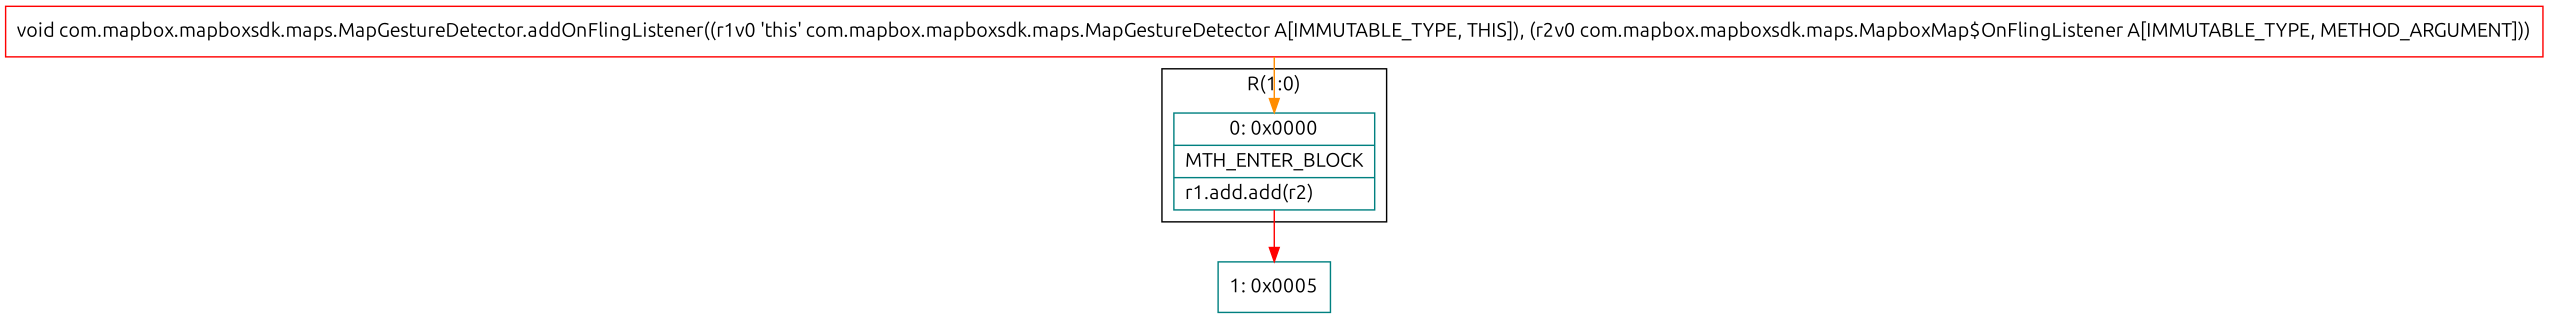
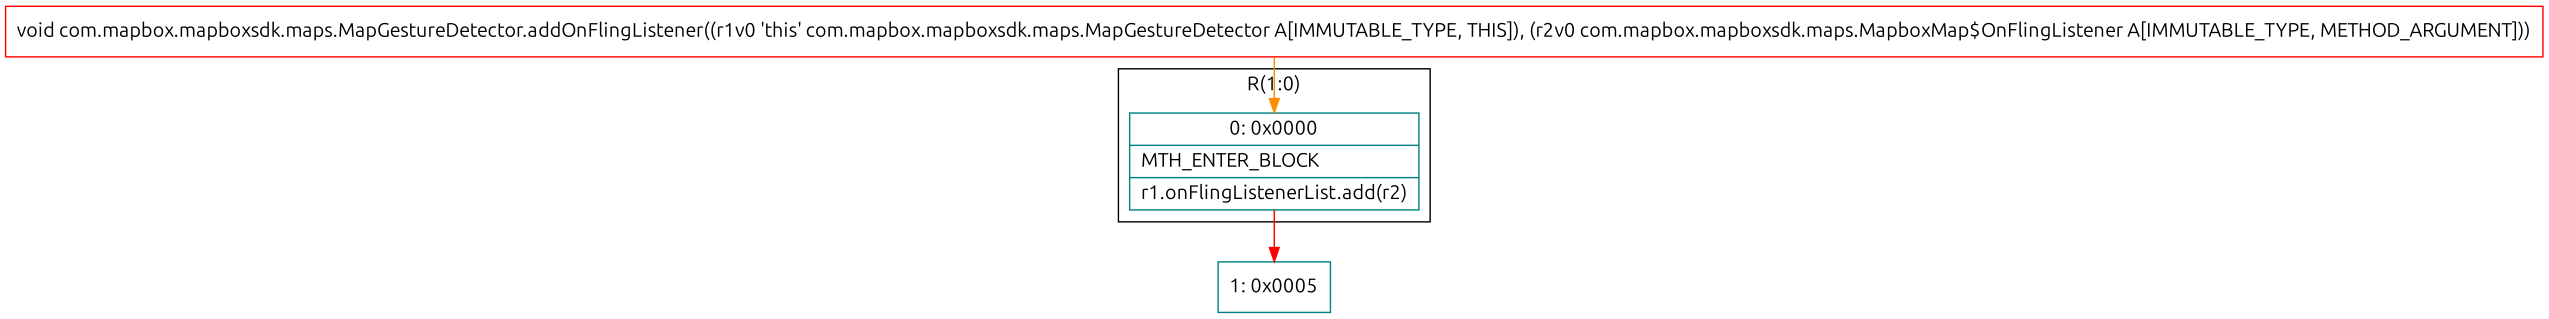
(1250, 193) -> (1274, 193)
